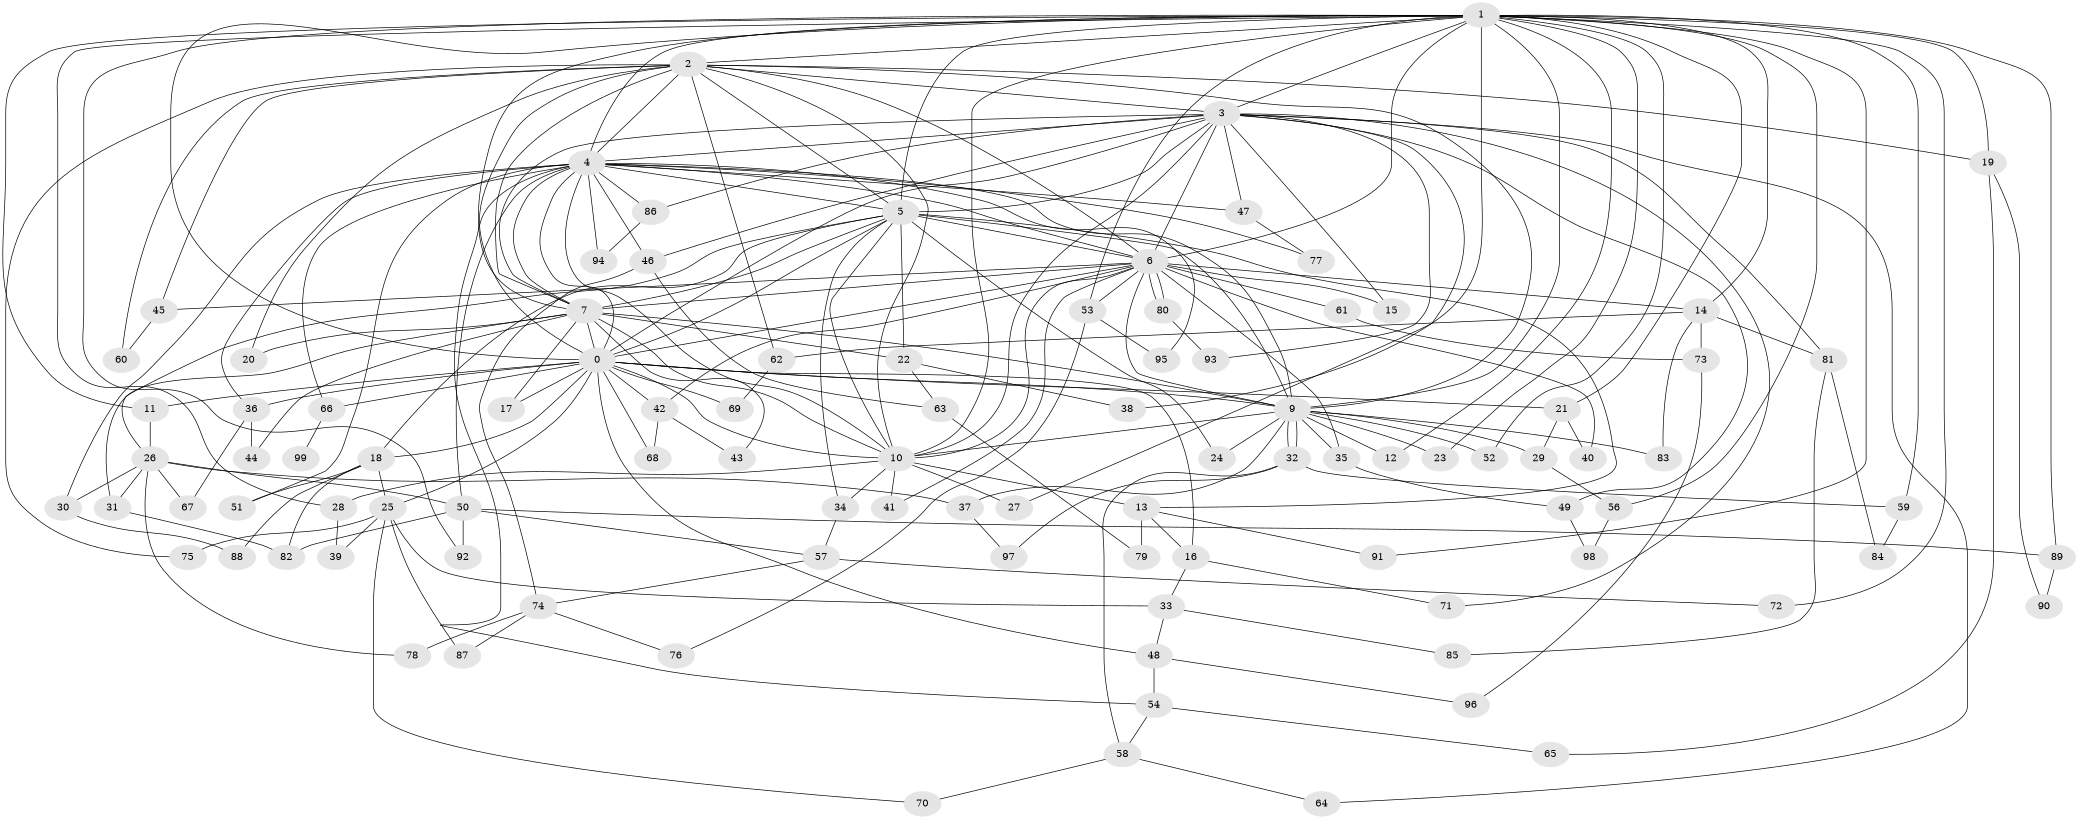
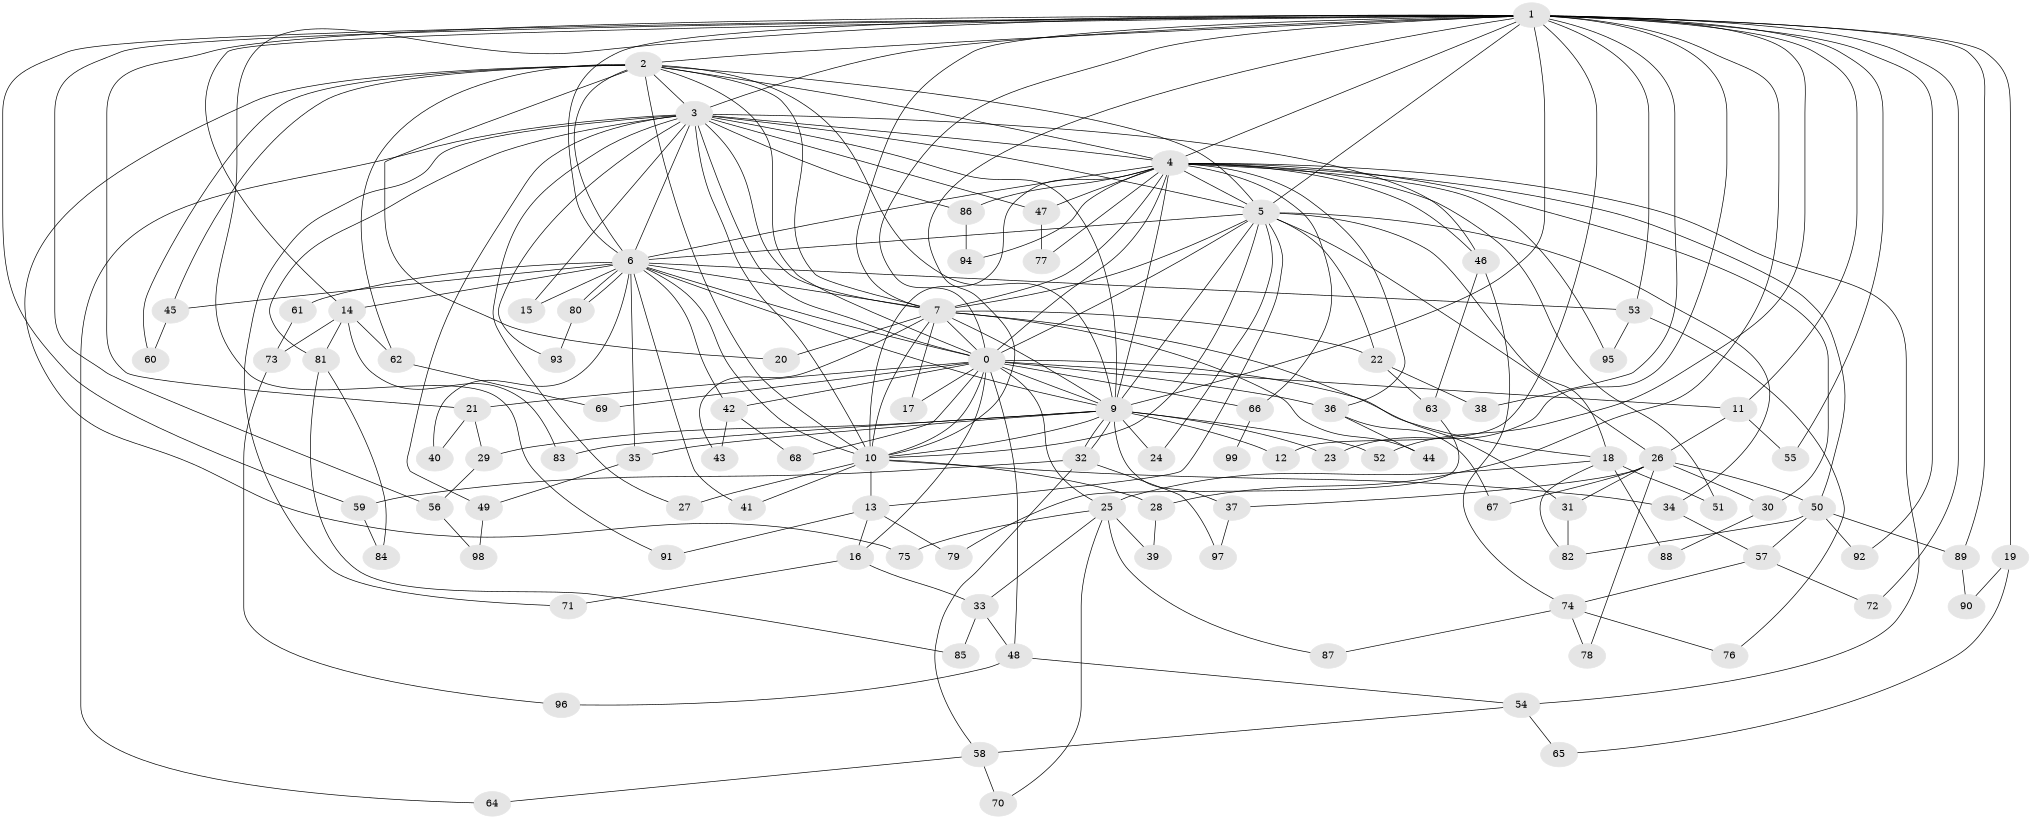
(1341, 87) -> none
none -> (993, 179)
none -> (1791, 459)
